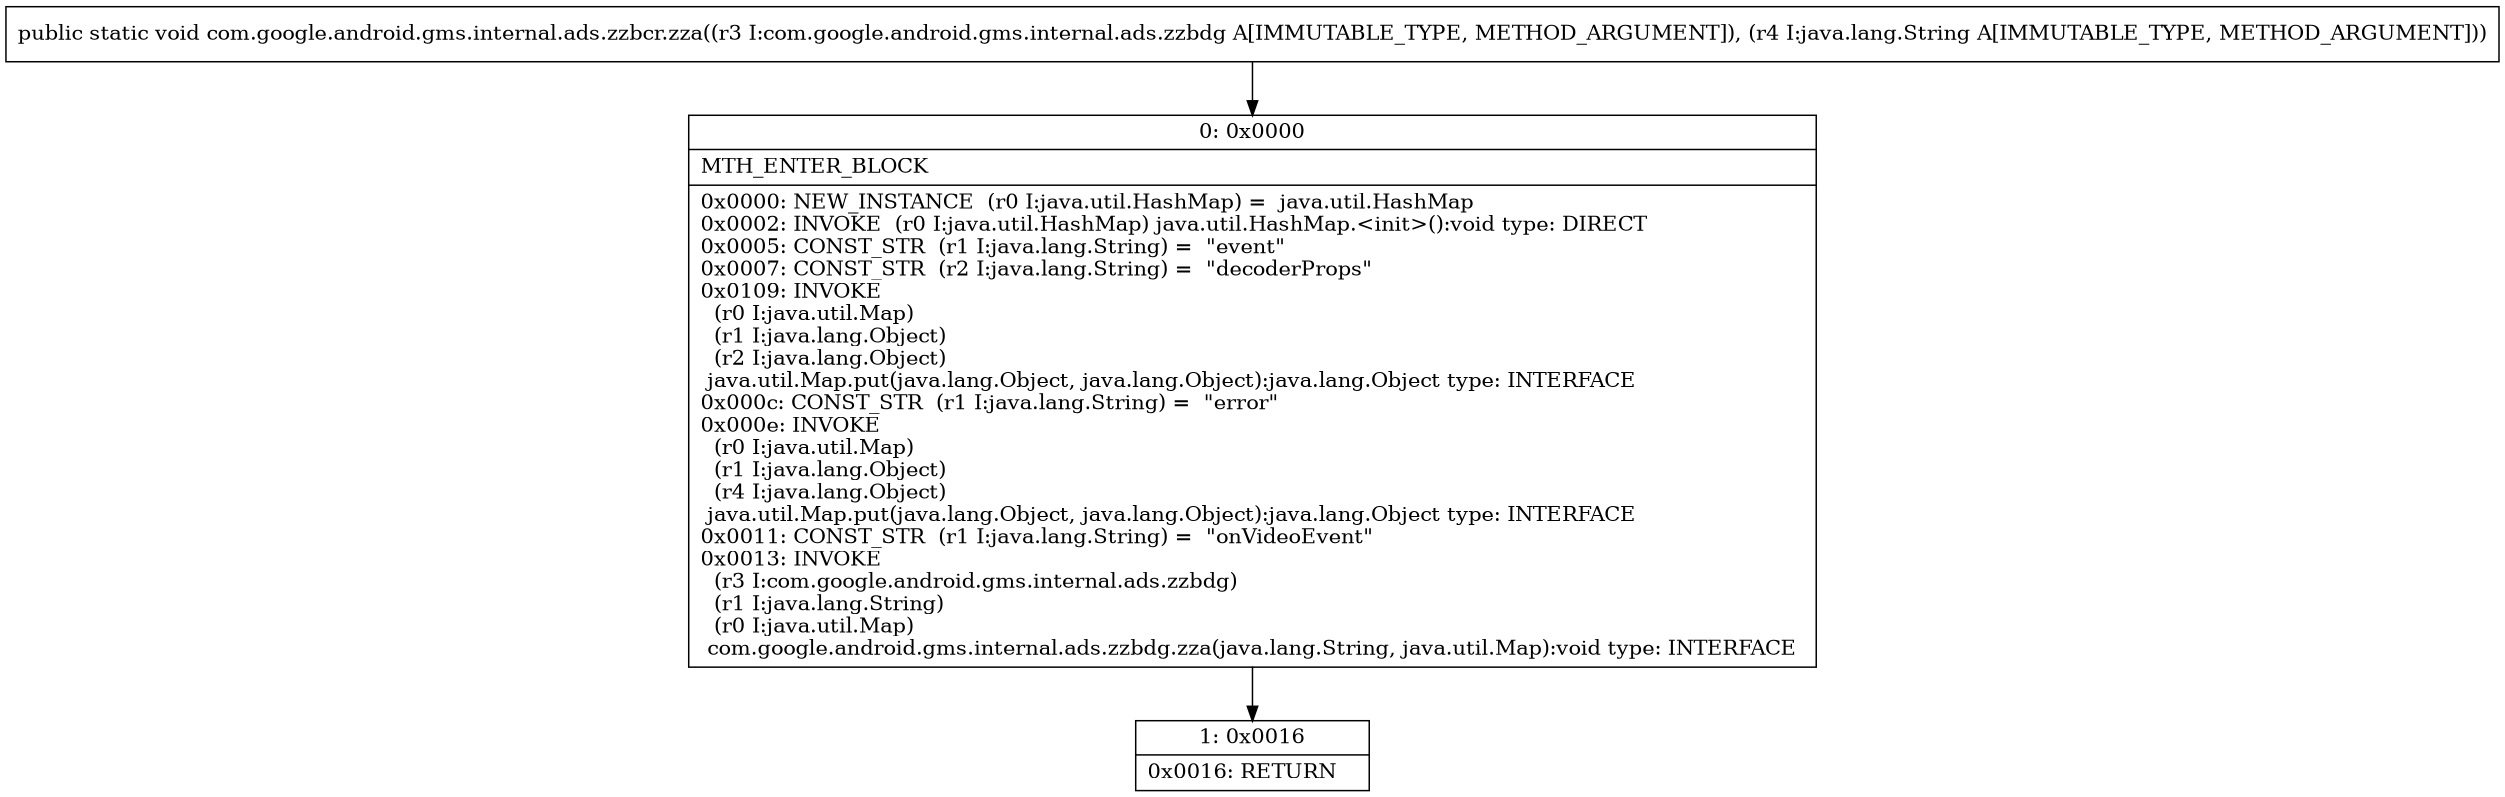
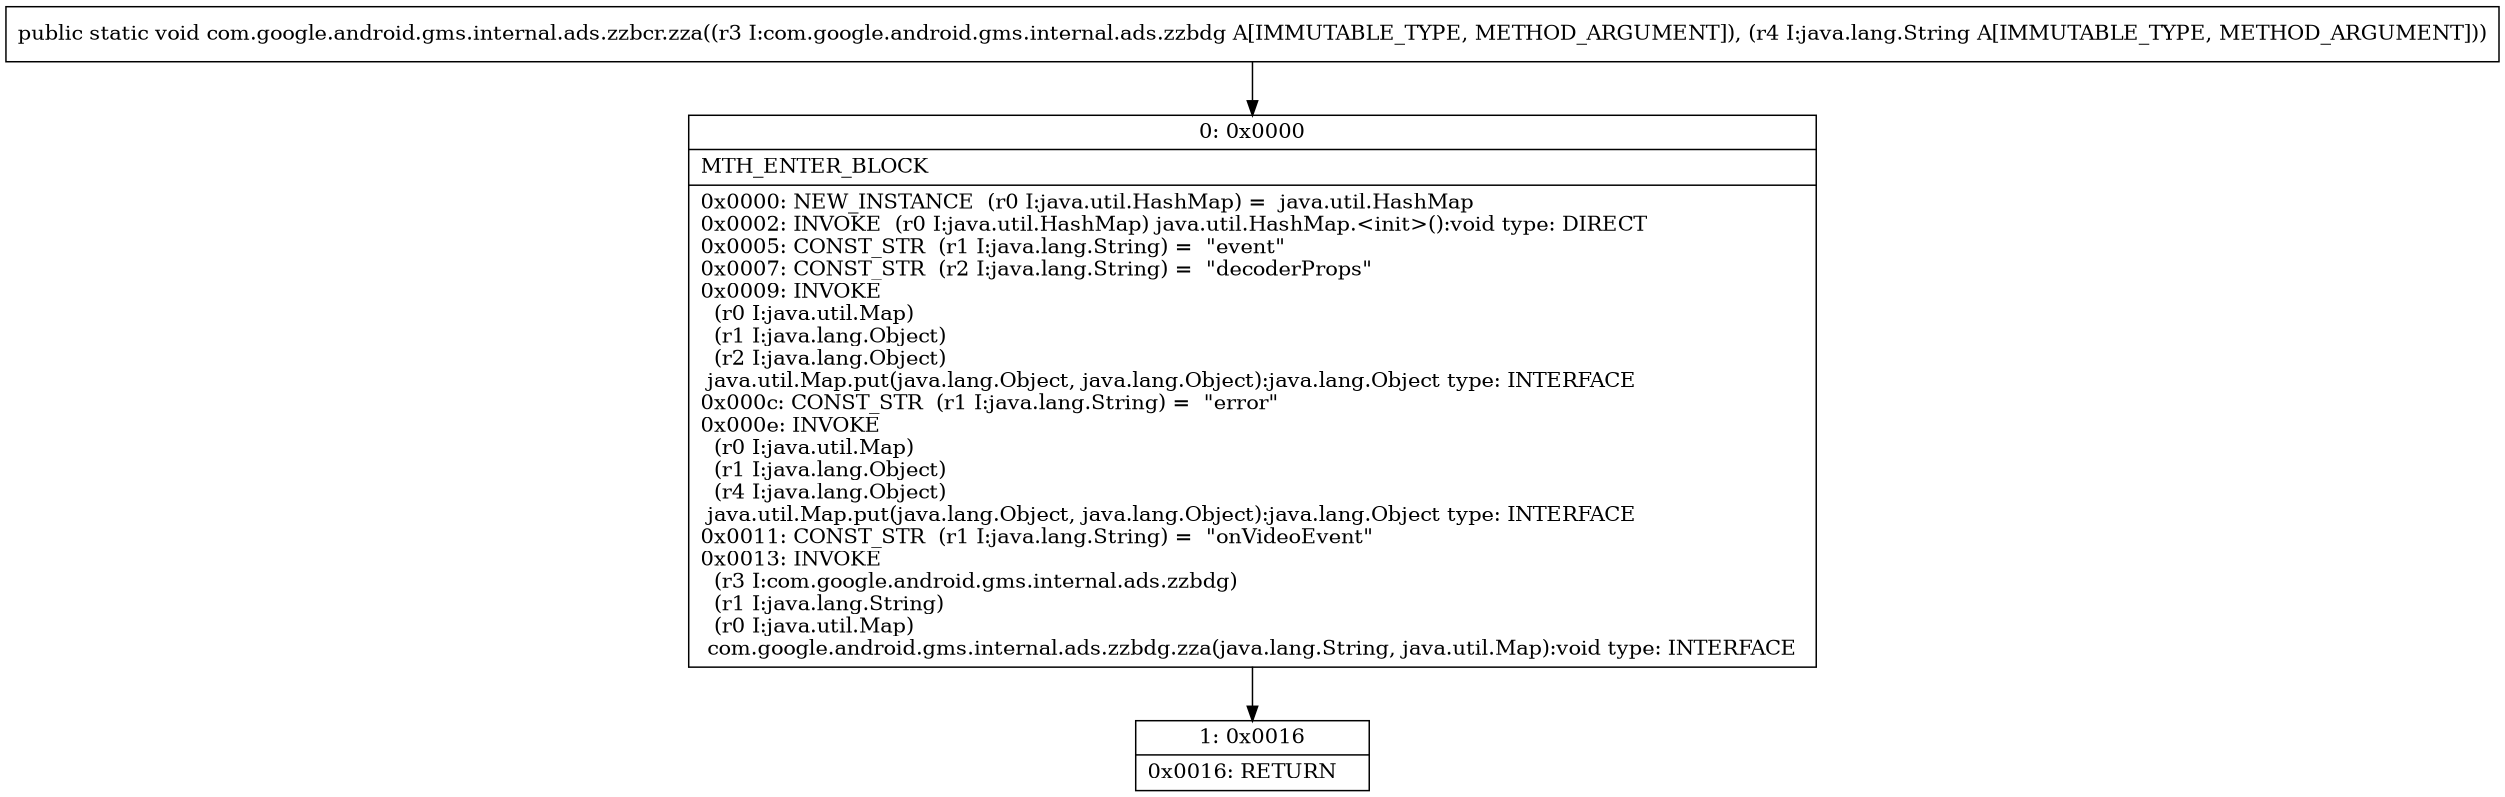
(798, 292) -> (798, 292)
